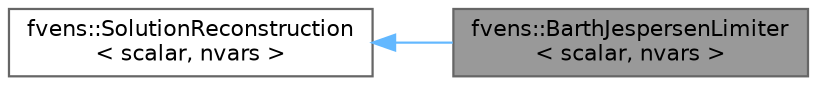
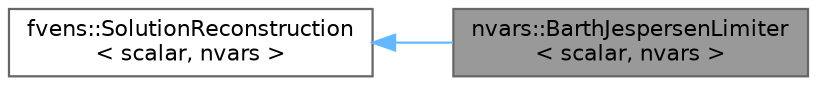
(631, 43) -> (631, 43)
